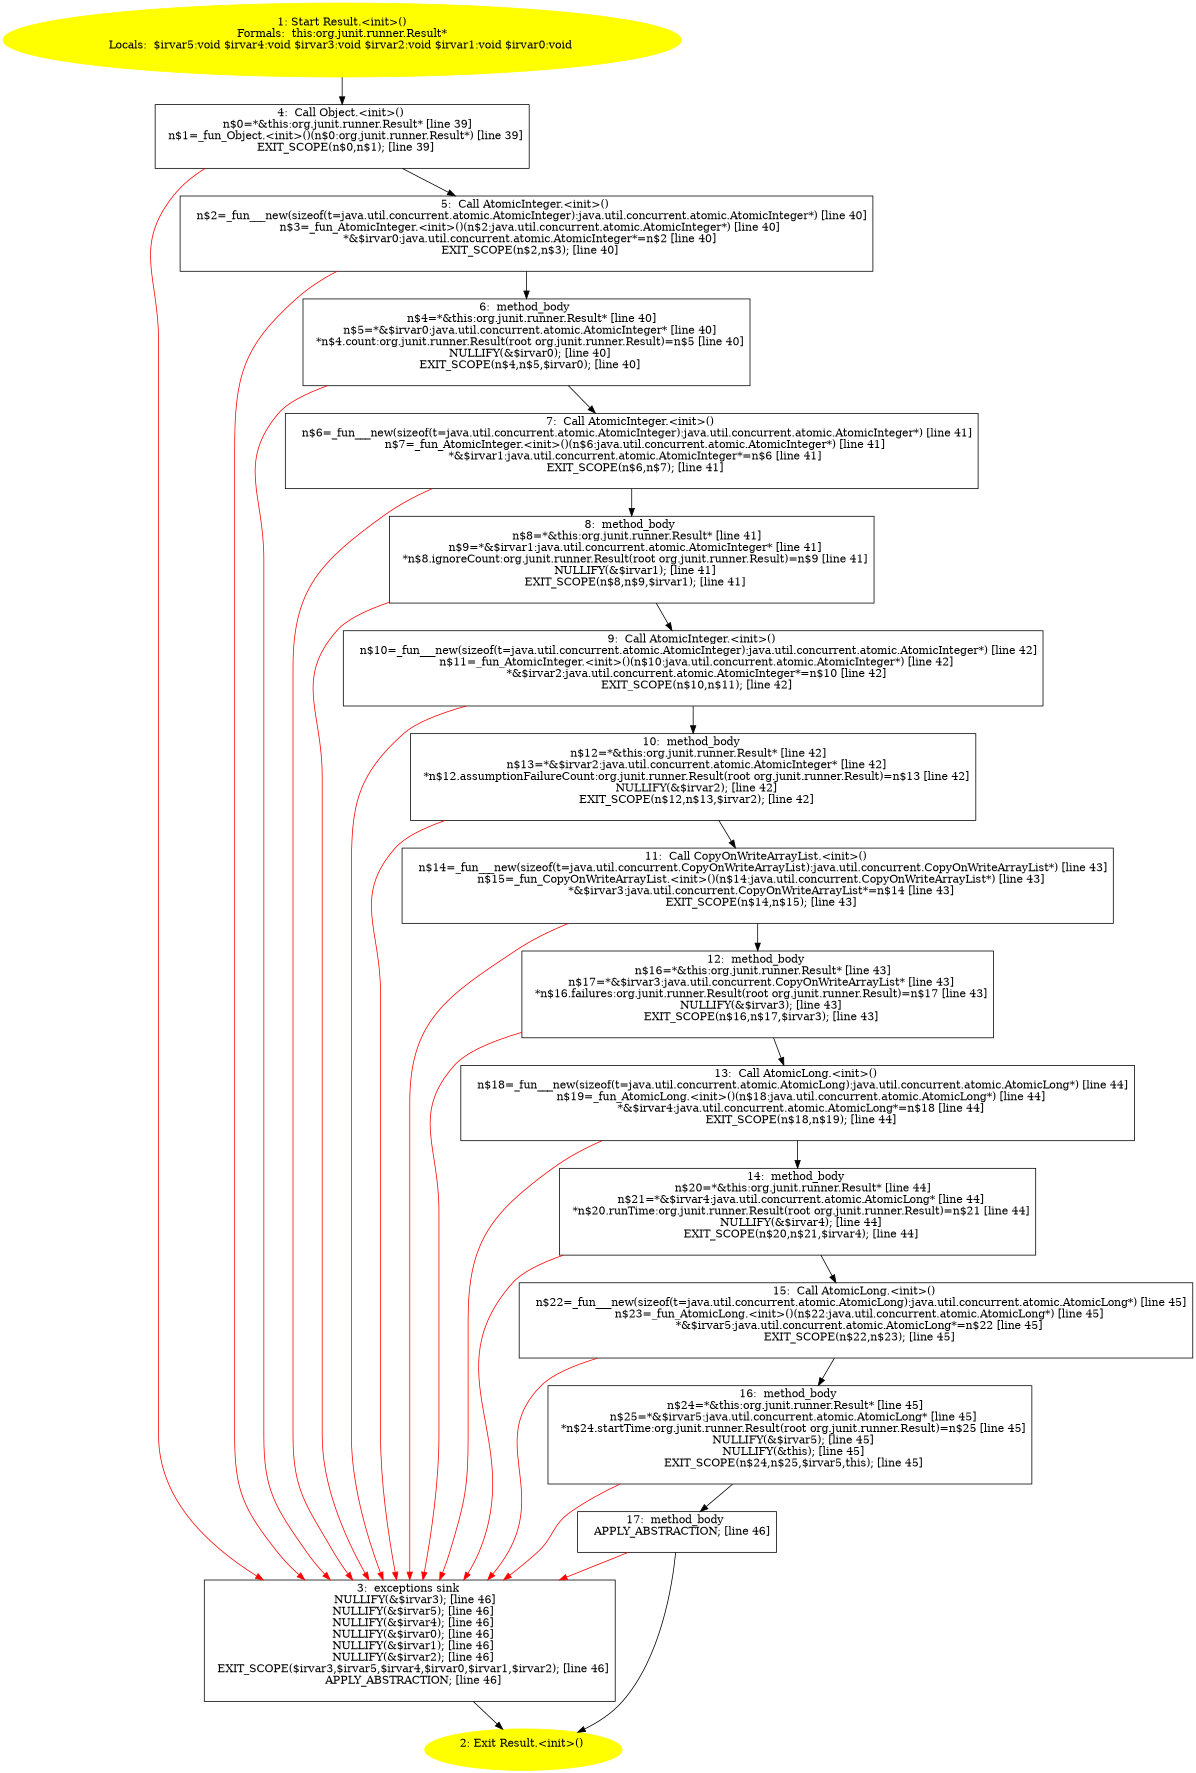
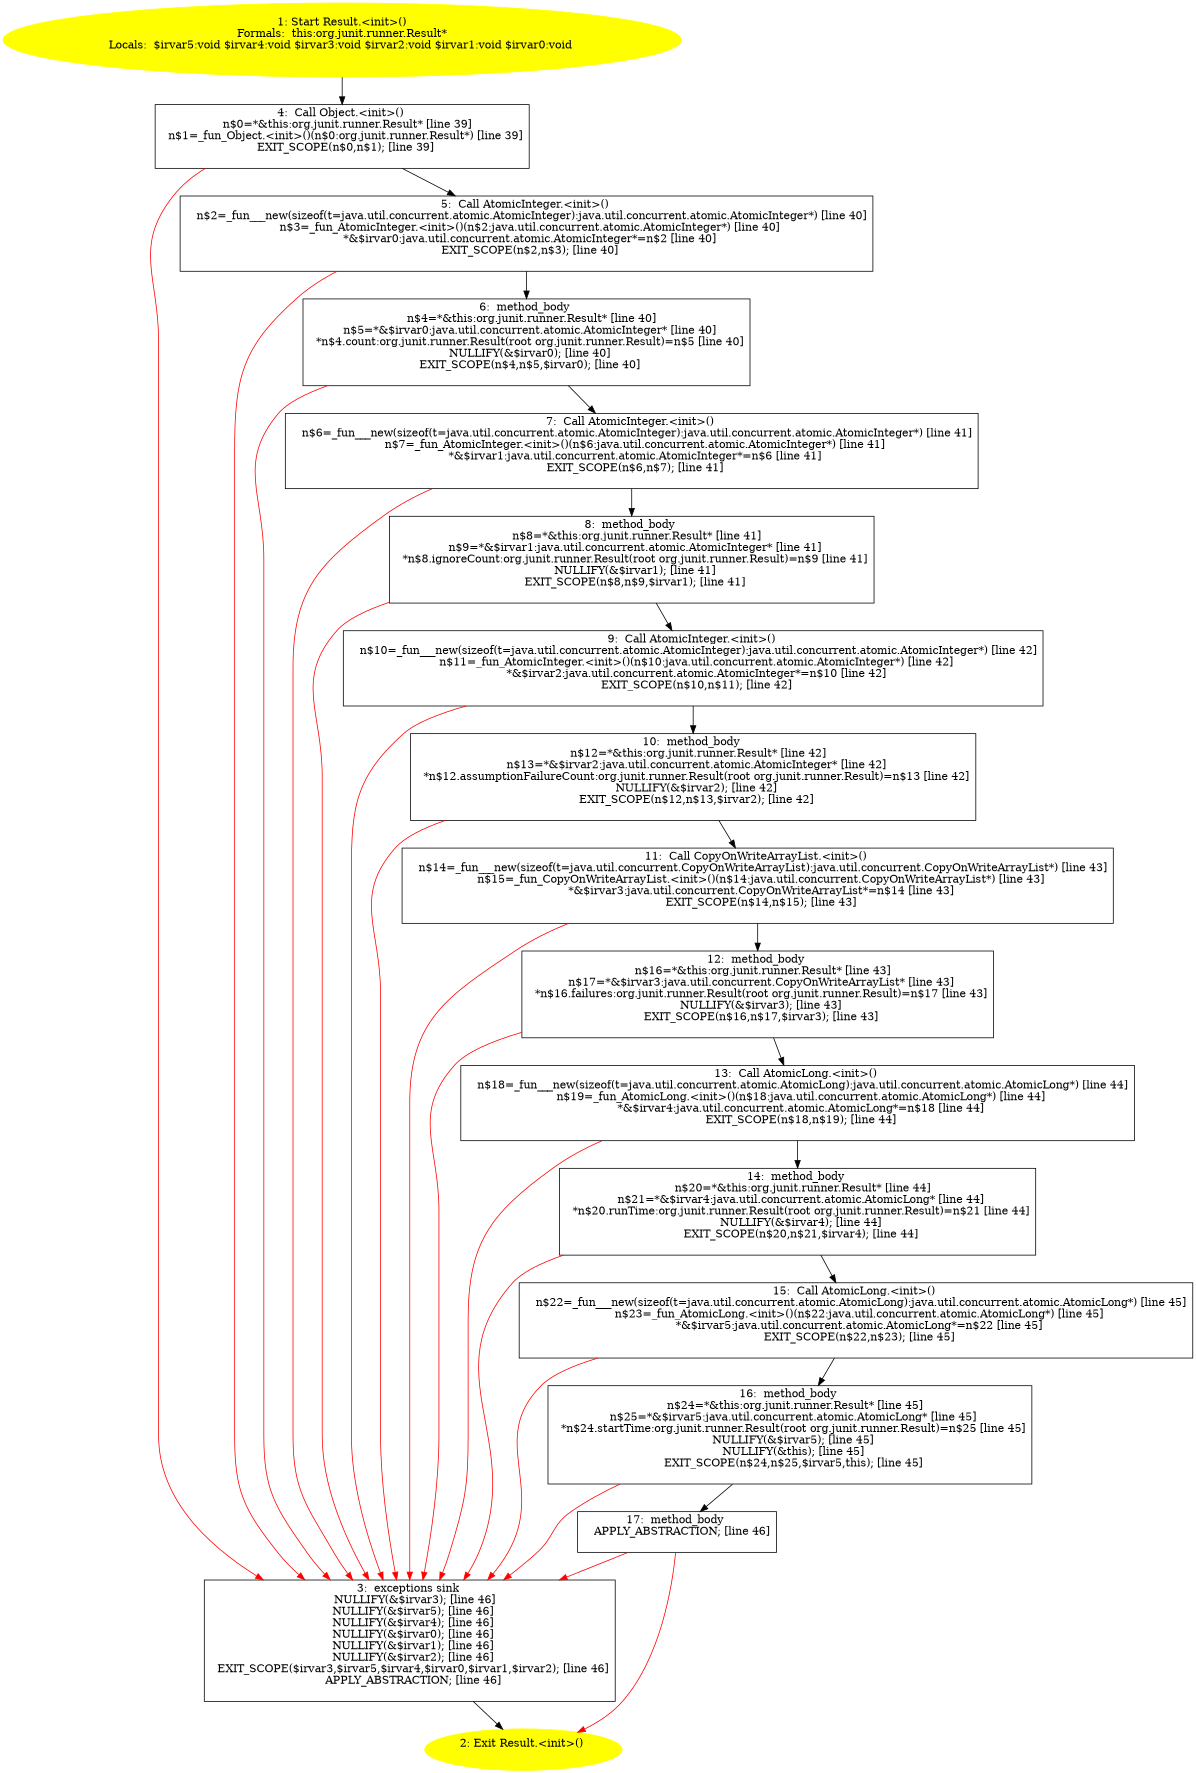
(651, 1653) -> (651, 1653)
